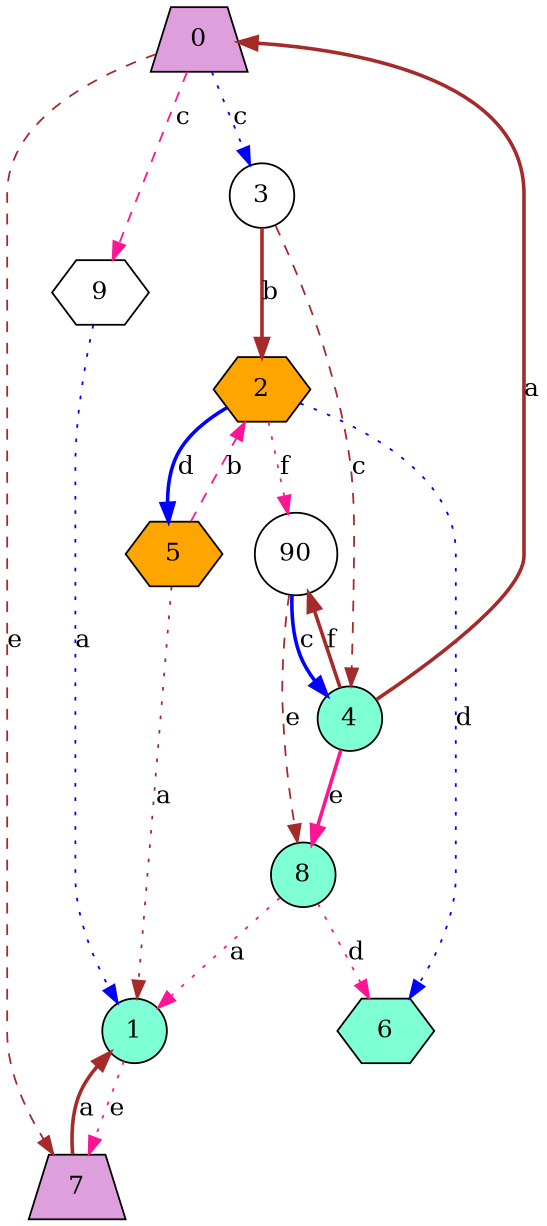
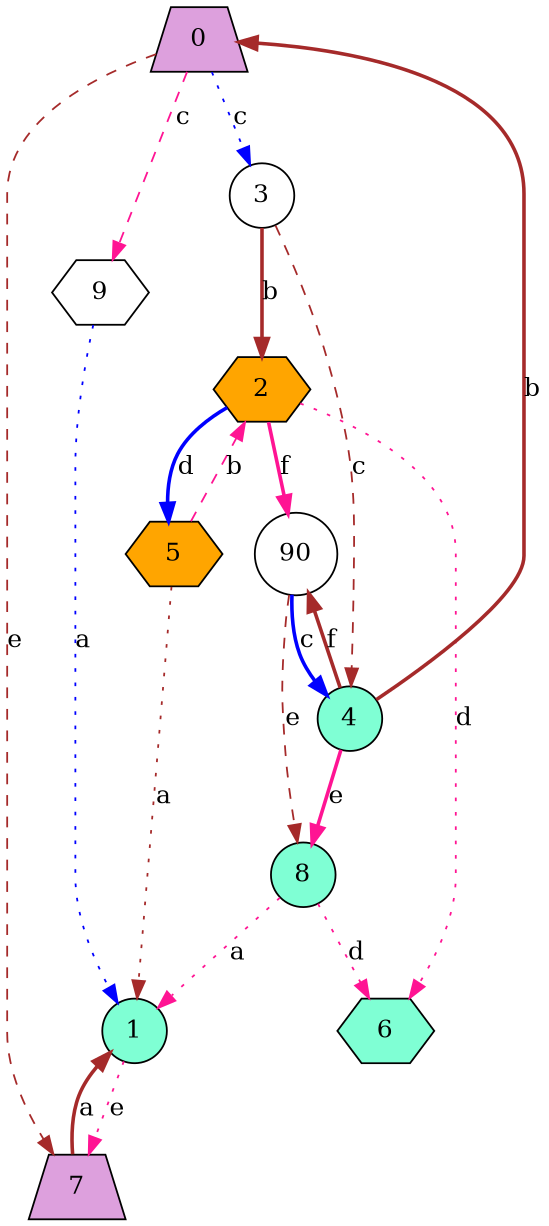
(532, 389) -> (533, 389)
(276, 459) -> (276, 459)
(456, 657) -> (456, 657)
